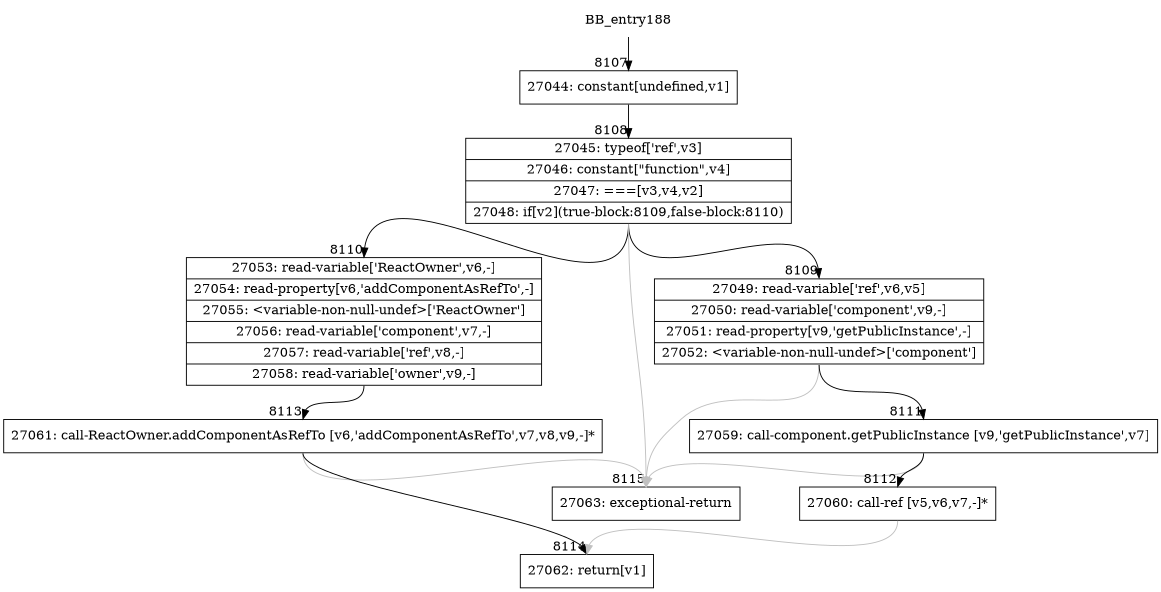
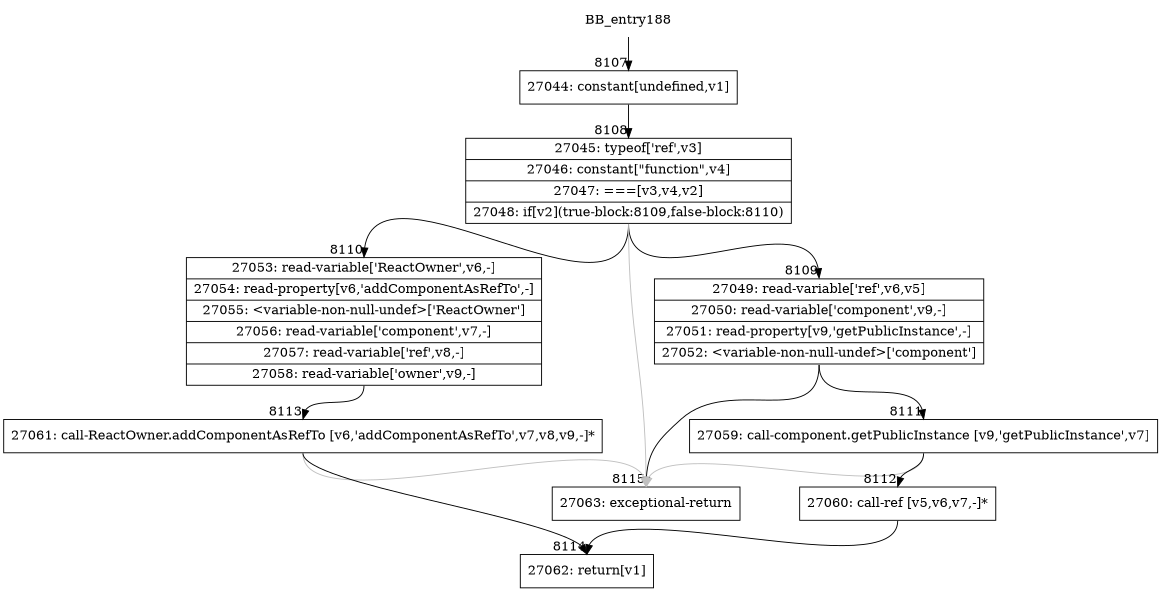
(723, 401) -> (723, 401)
(747, 538) -> (747, 538)
